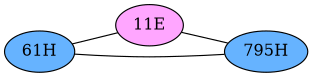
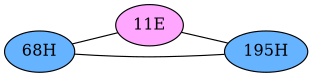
(40, 52) -> (40, 52)
(266, 52) -> (266, 52)
